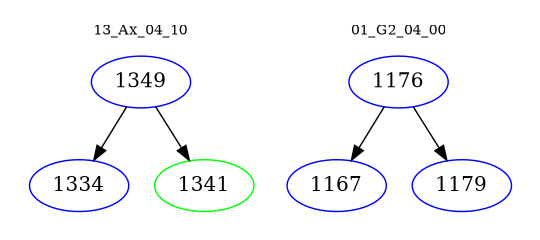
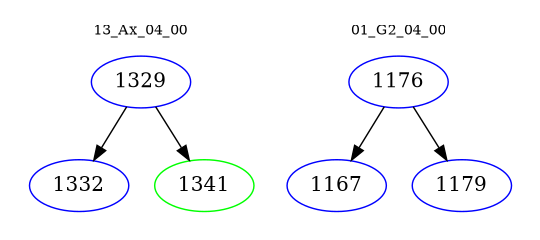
(141, 31) -> (141, 31)
(141, 82) -> (141, 82)
(79, 186) -> (79, 186)
